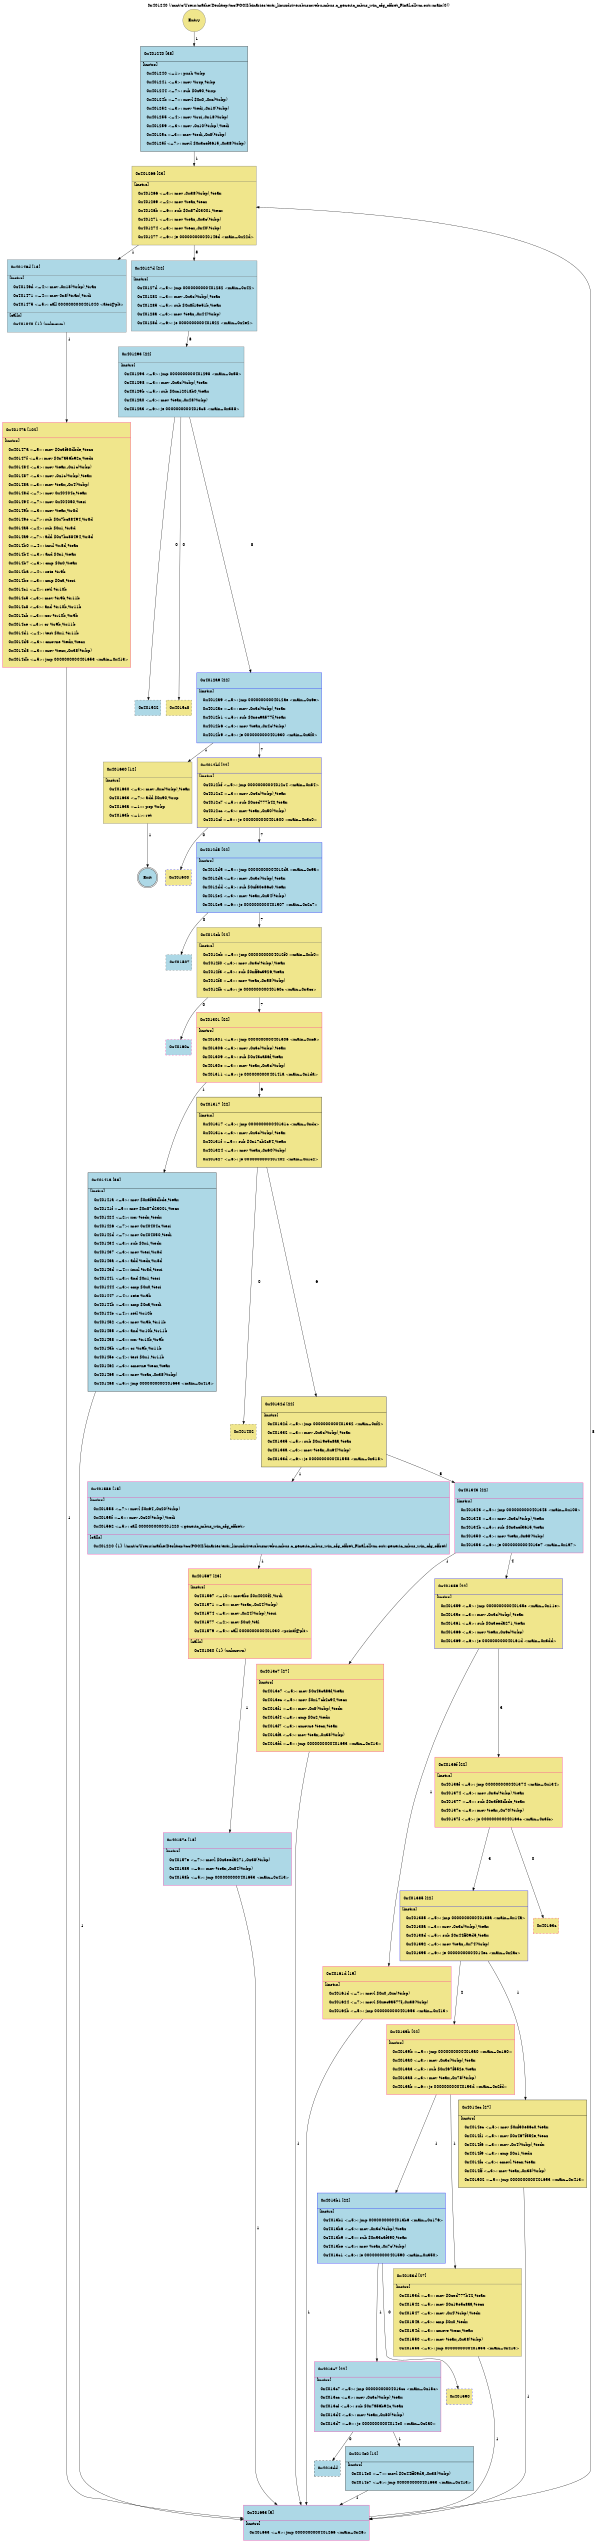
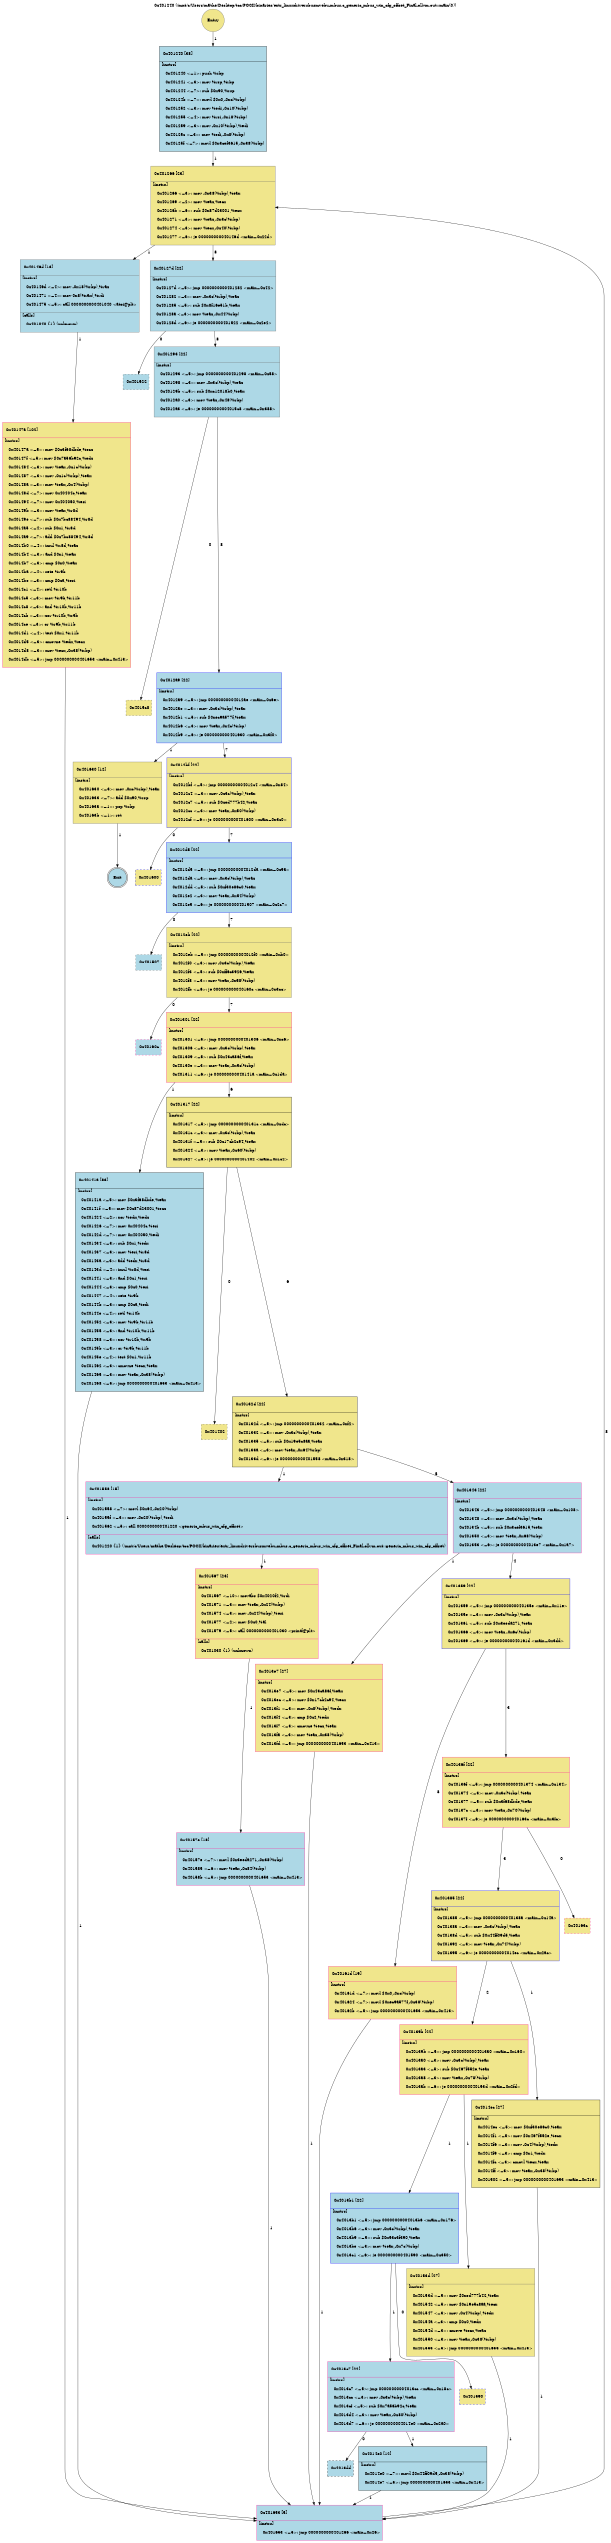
(159, 557) -> (150, 349)
(430, 1792) -> (438, 1792)
